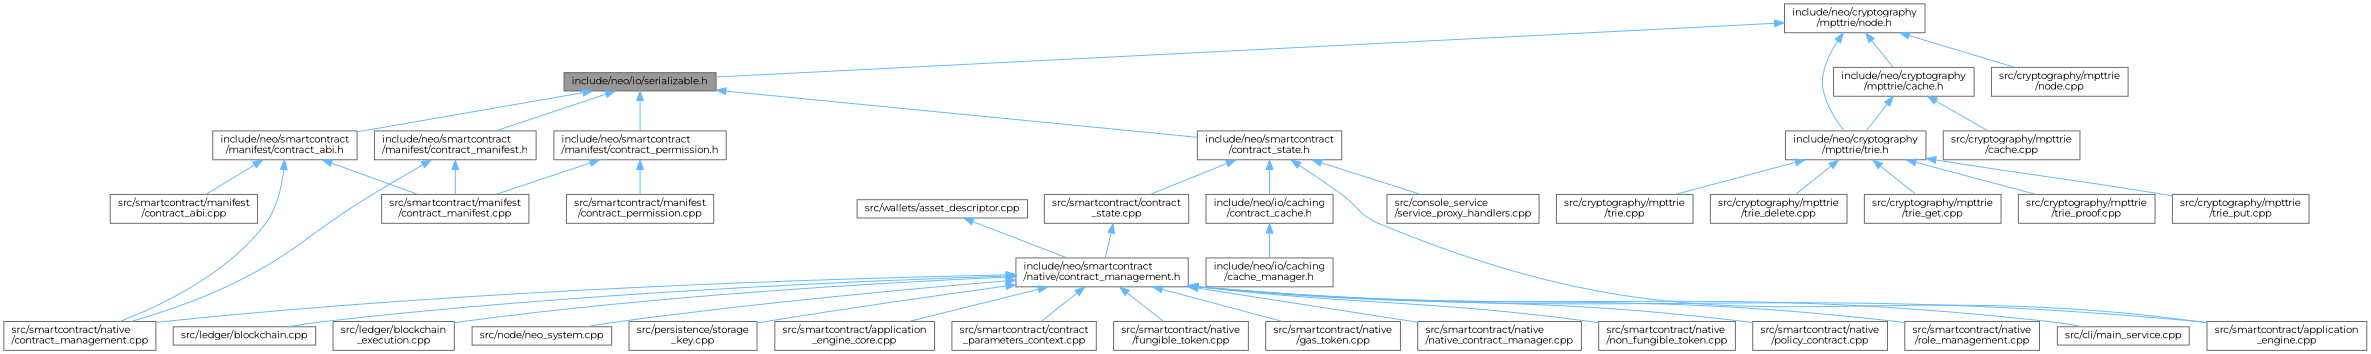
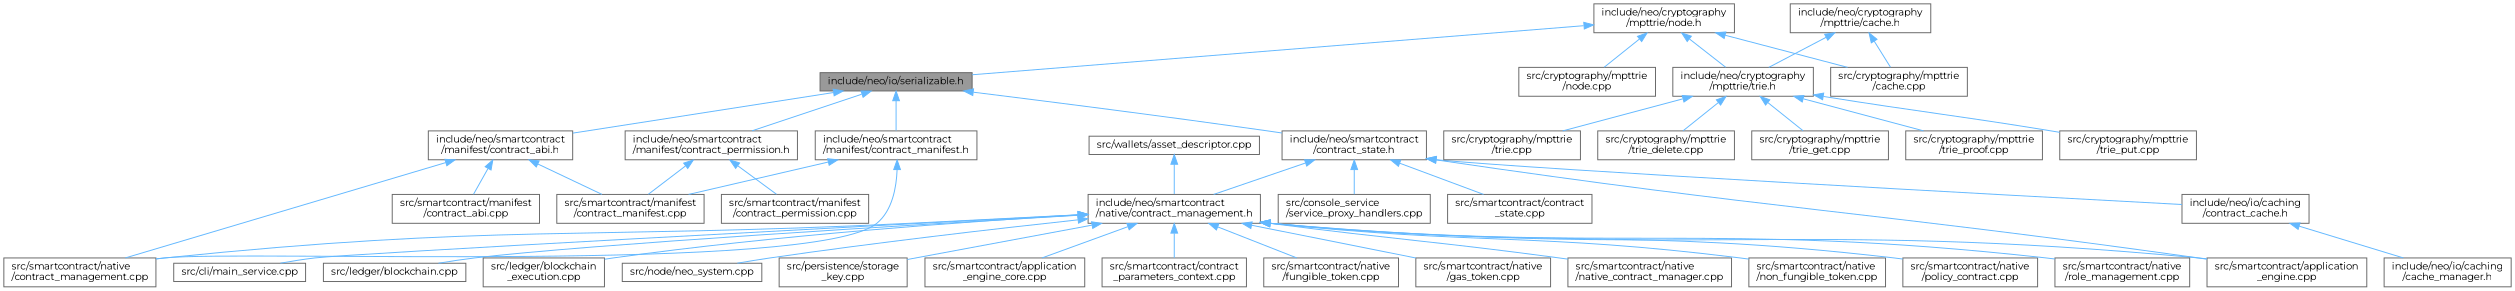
(1882, 54) -> (1786, 51)
(1108, 245) -> (1259, 179)
